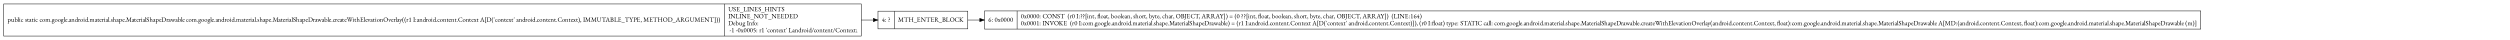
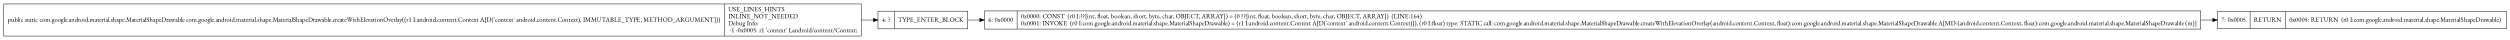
(931, 20) -> (931, 20)
none -> (2362, 20)
